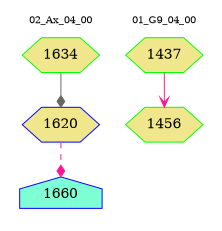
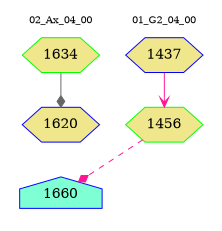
(164, 21) -> (164, 21)
(164, 55) -> (164, 55)
(61, 154) -> (117, 157)
